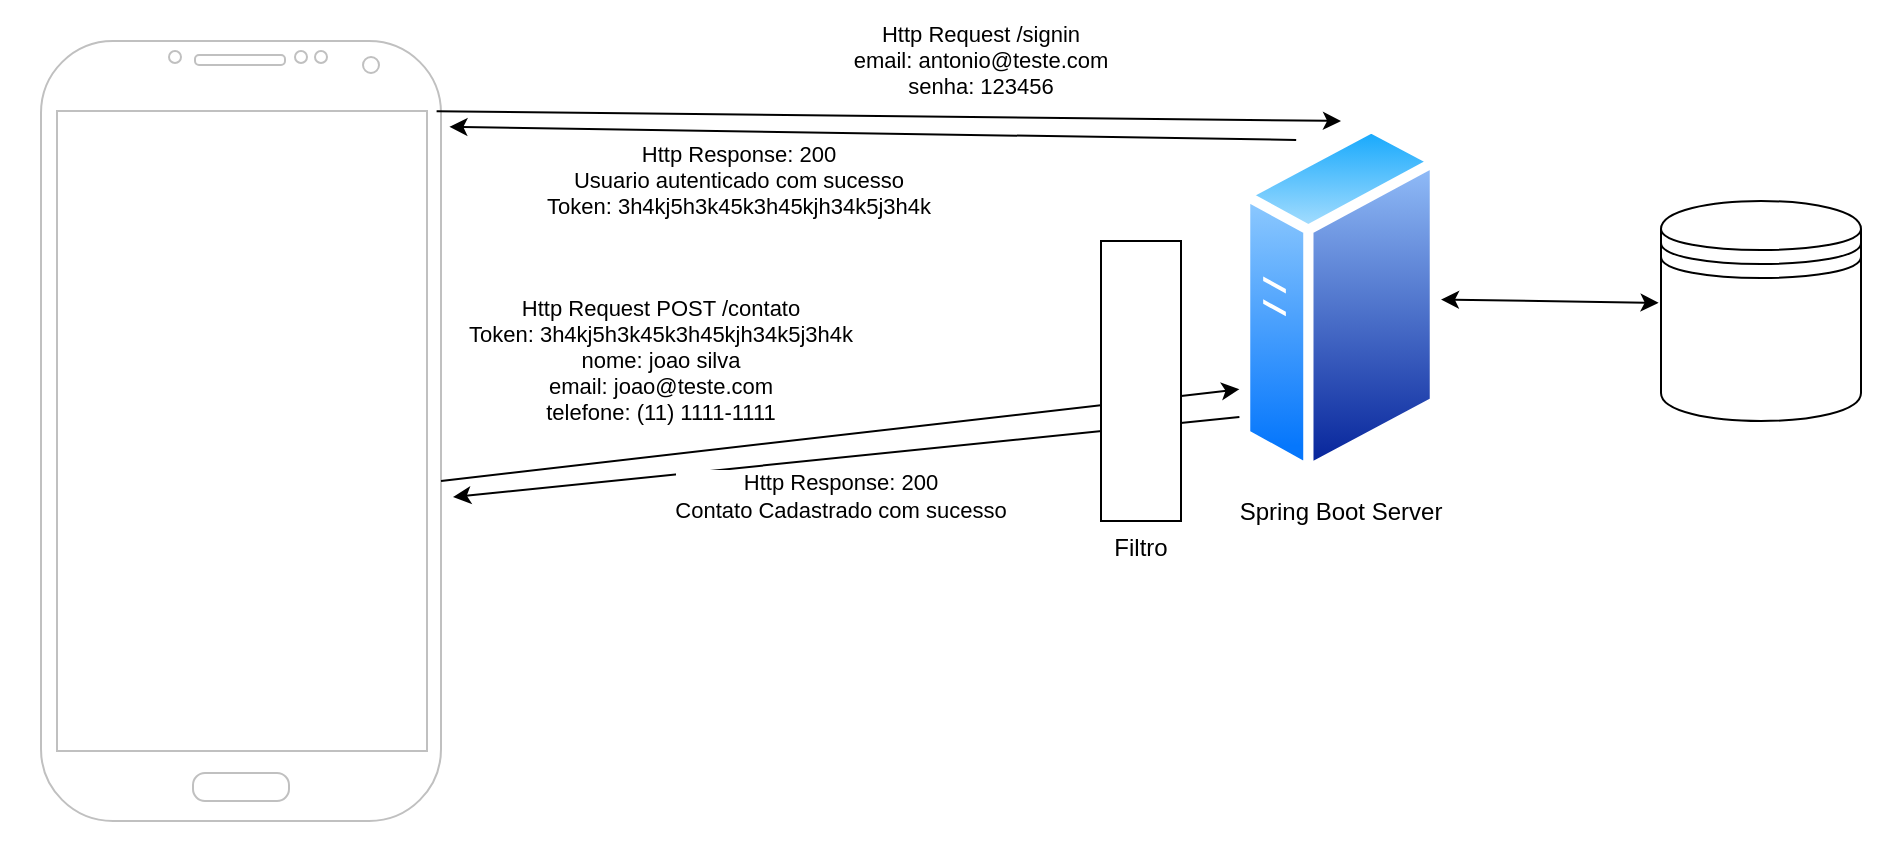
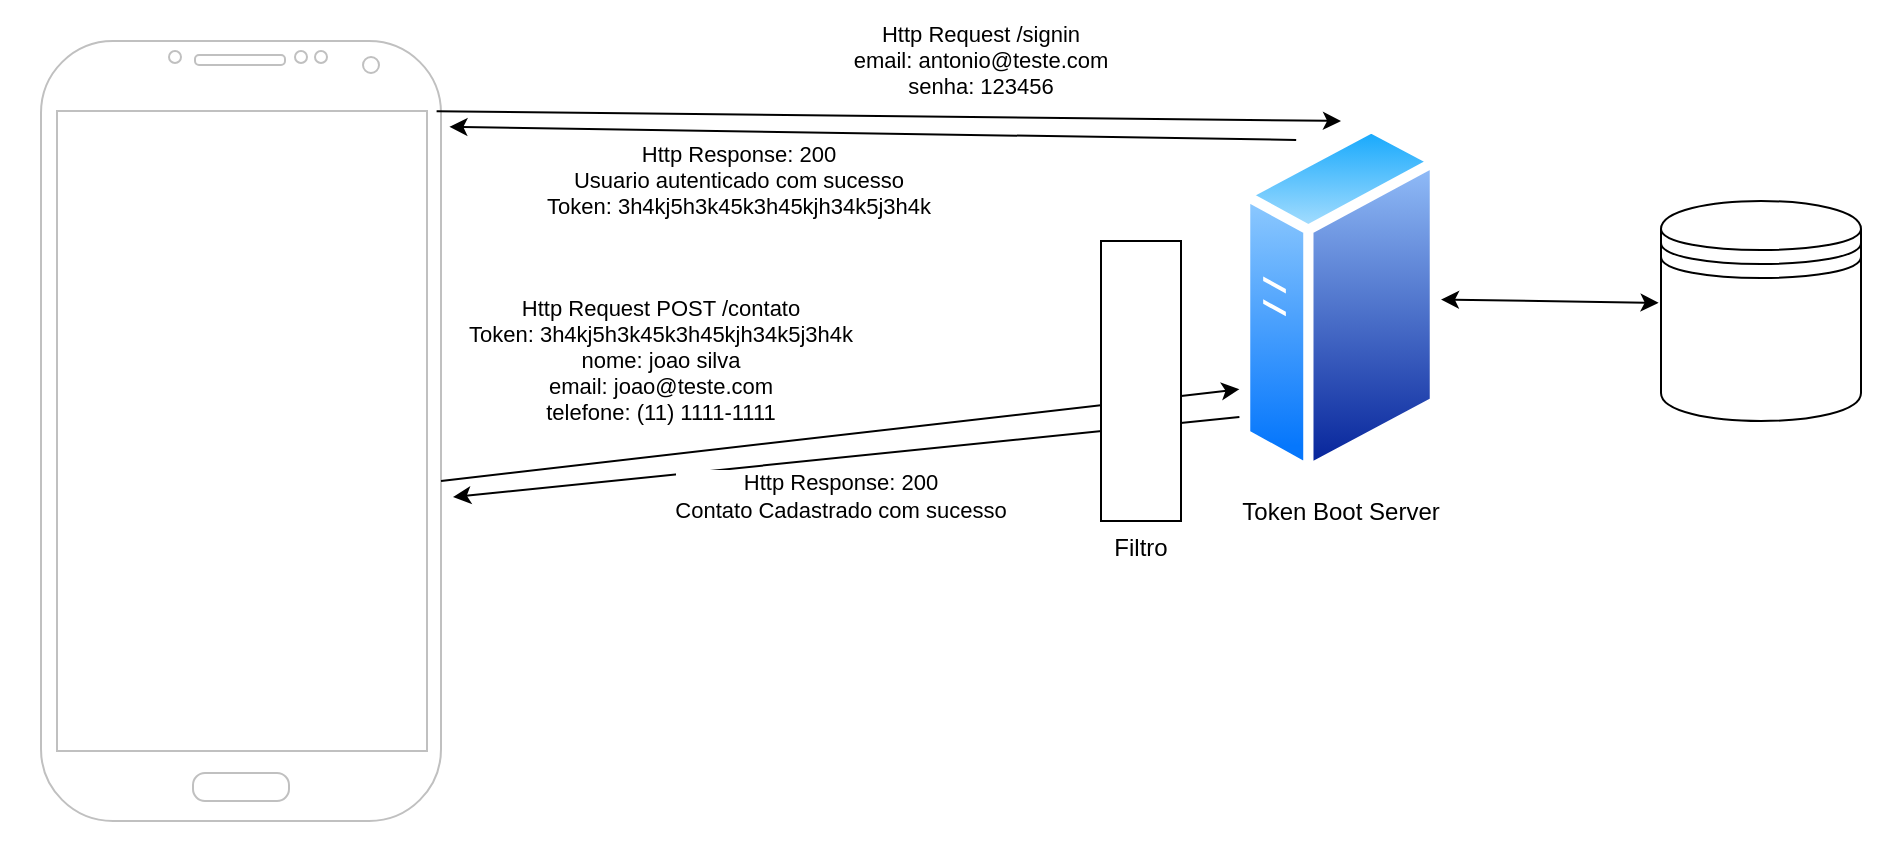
(1342, 513) -> (1342, 513)
